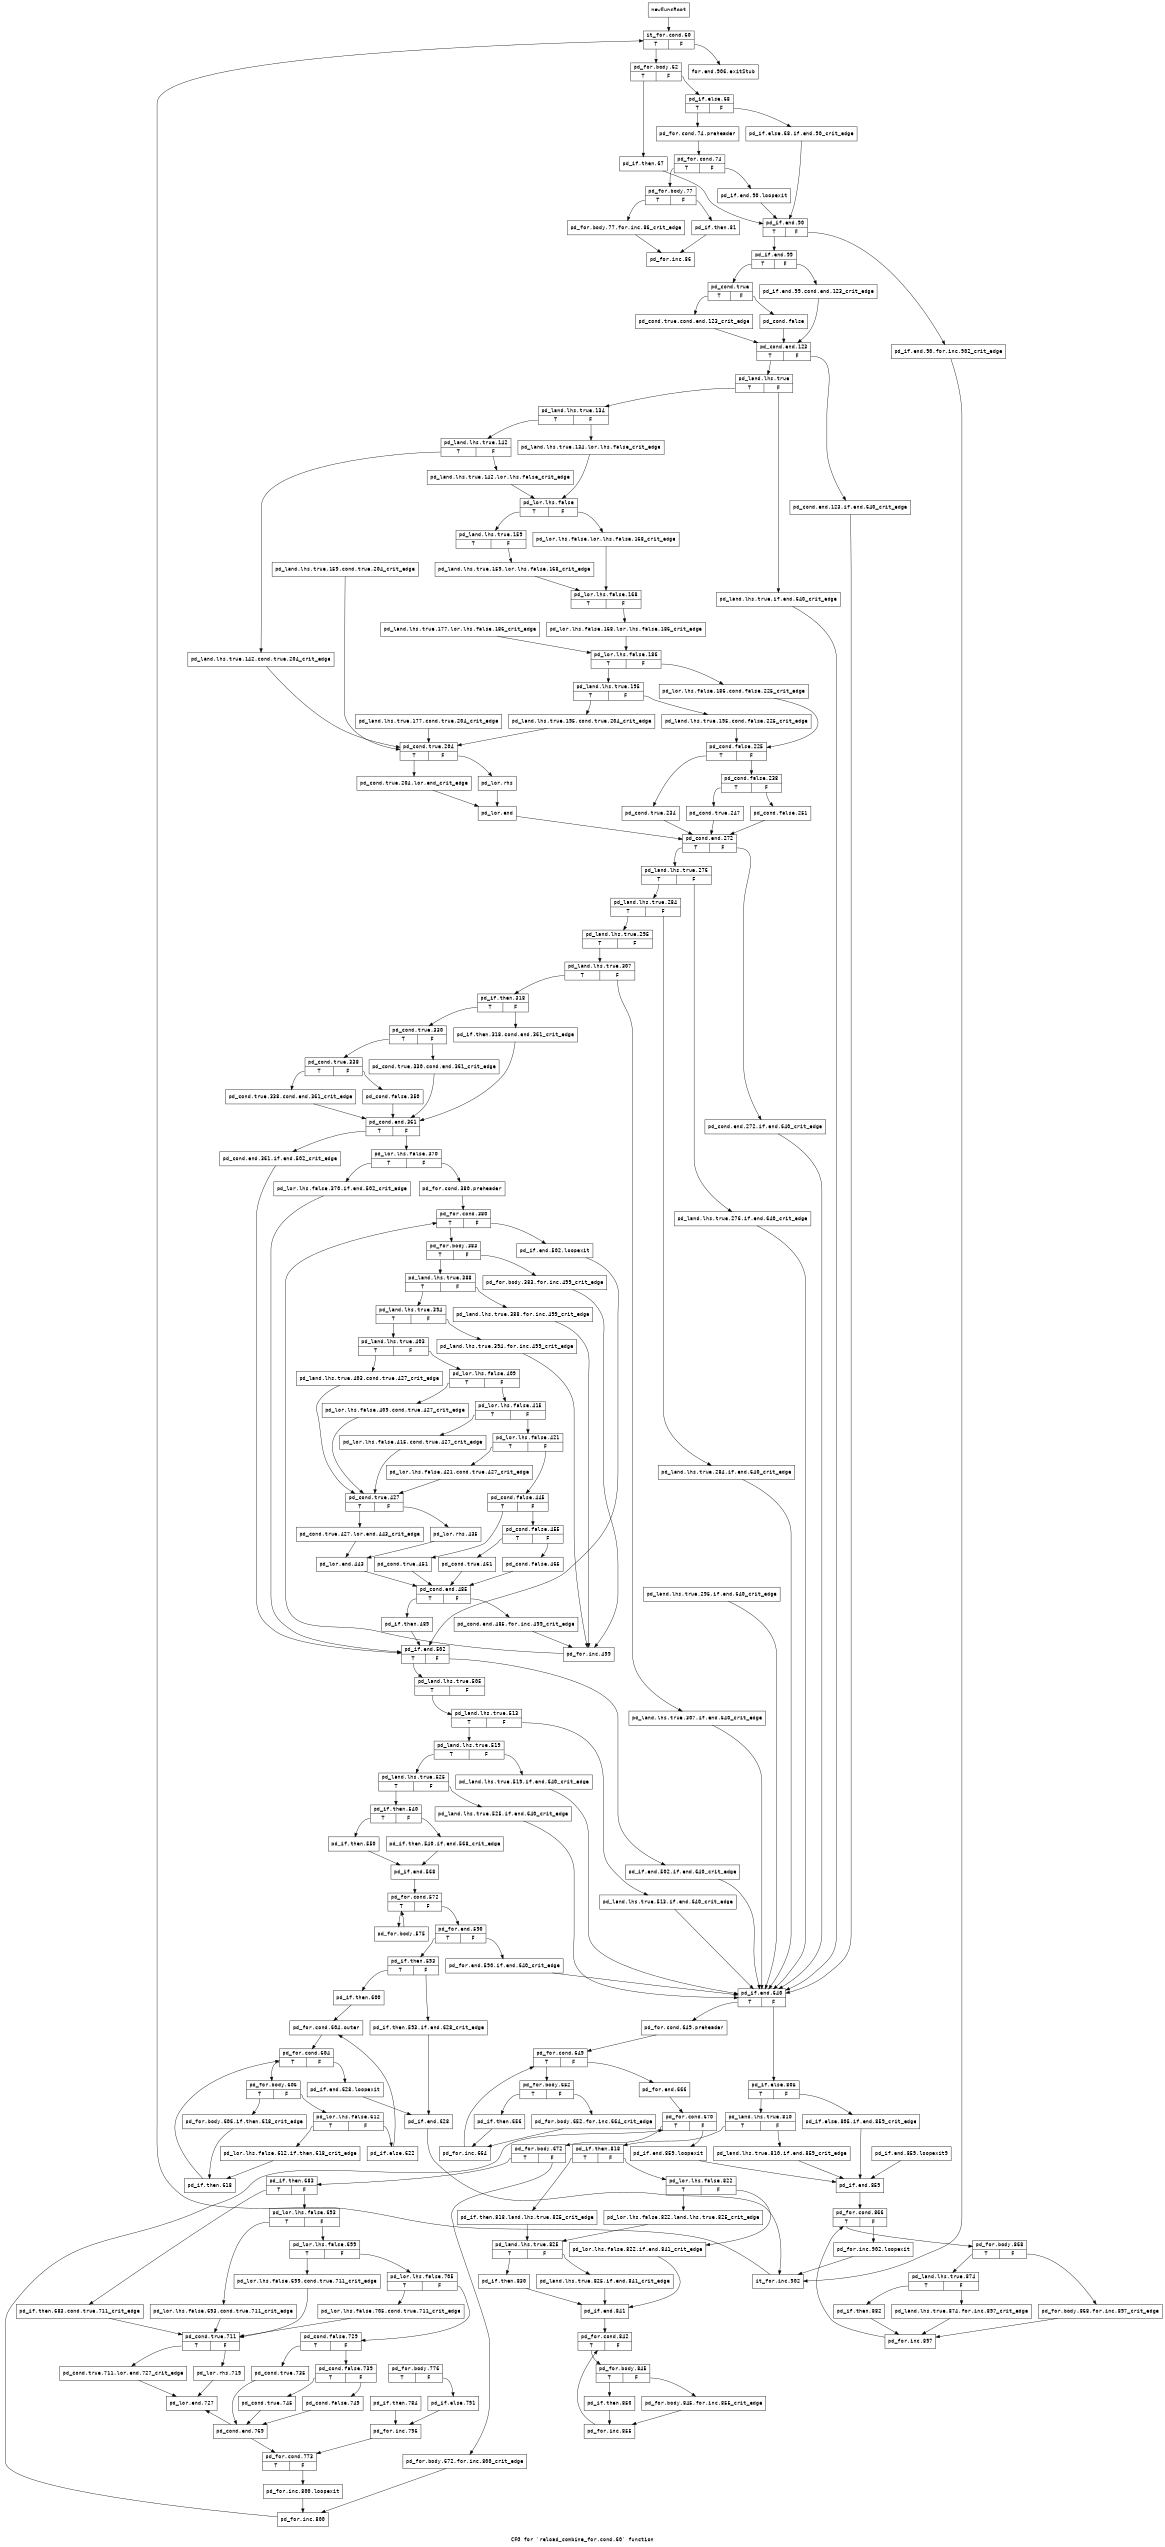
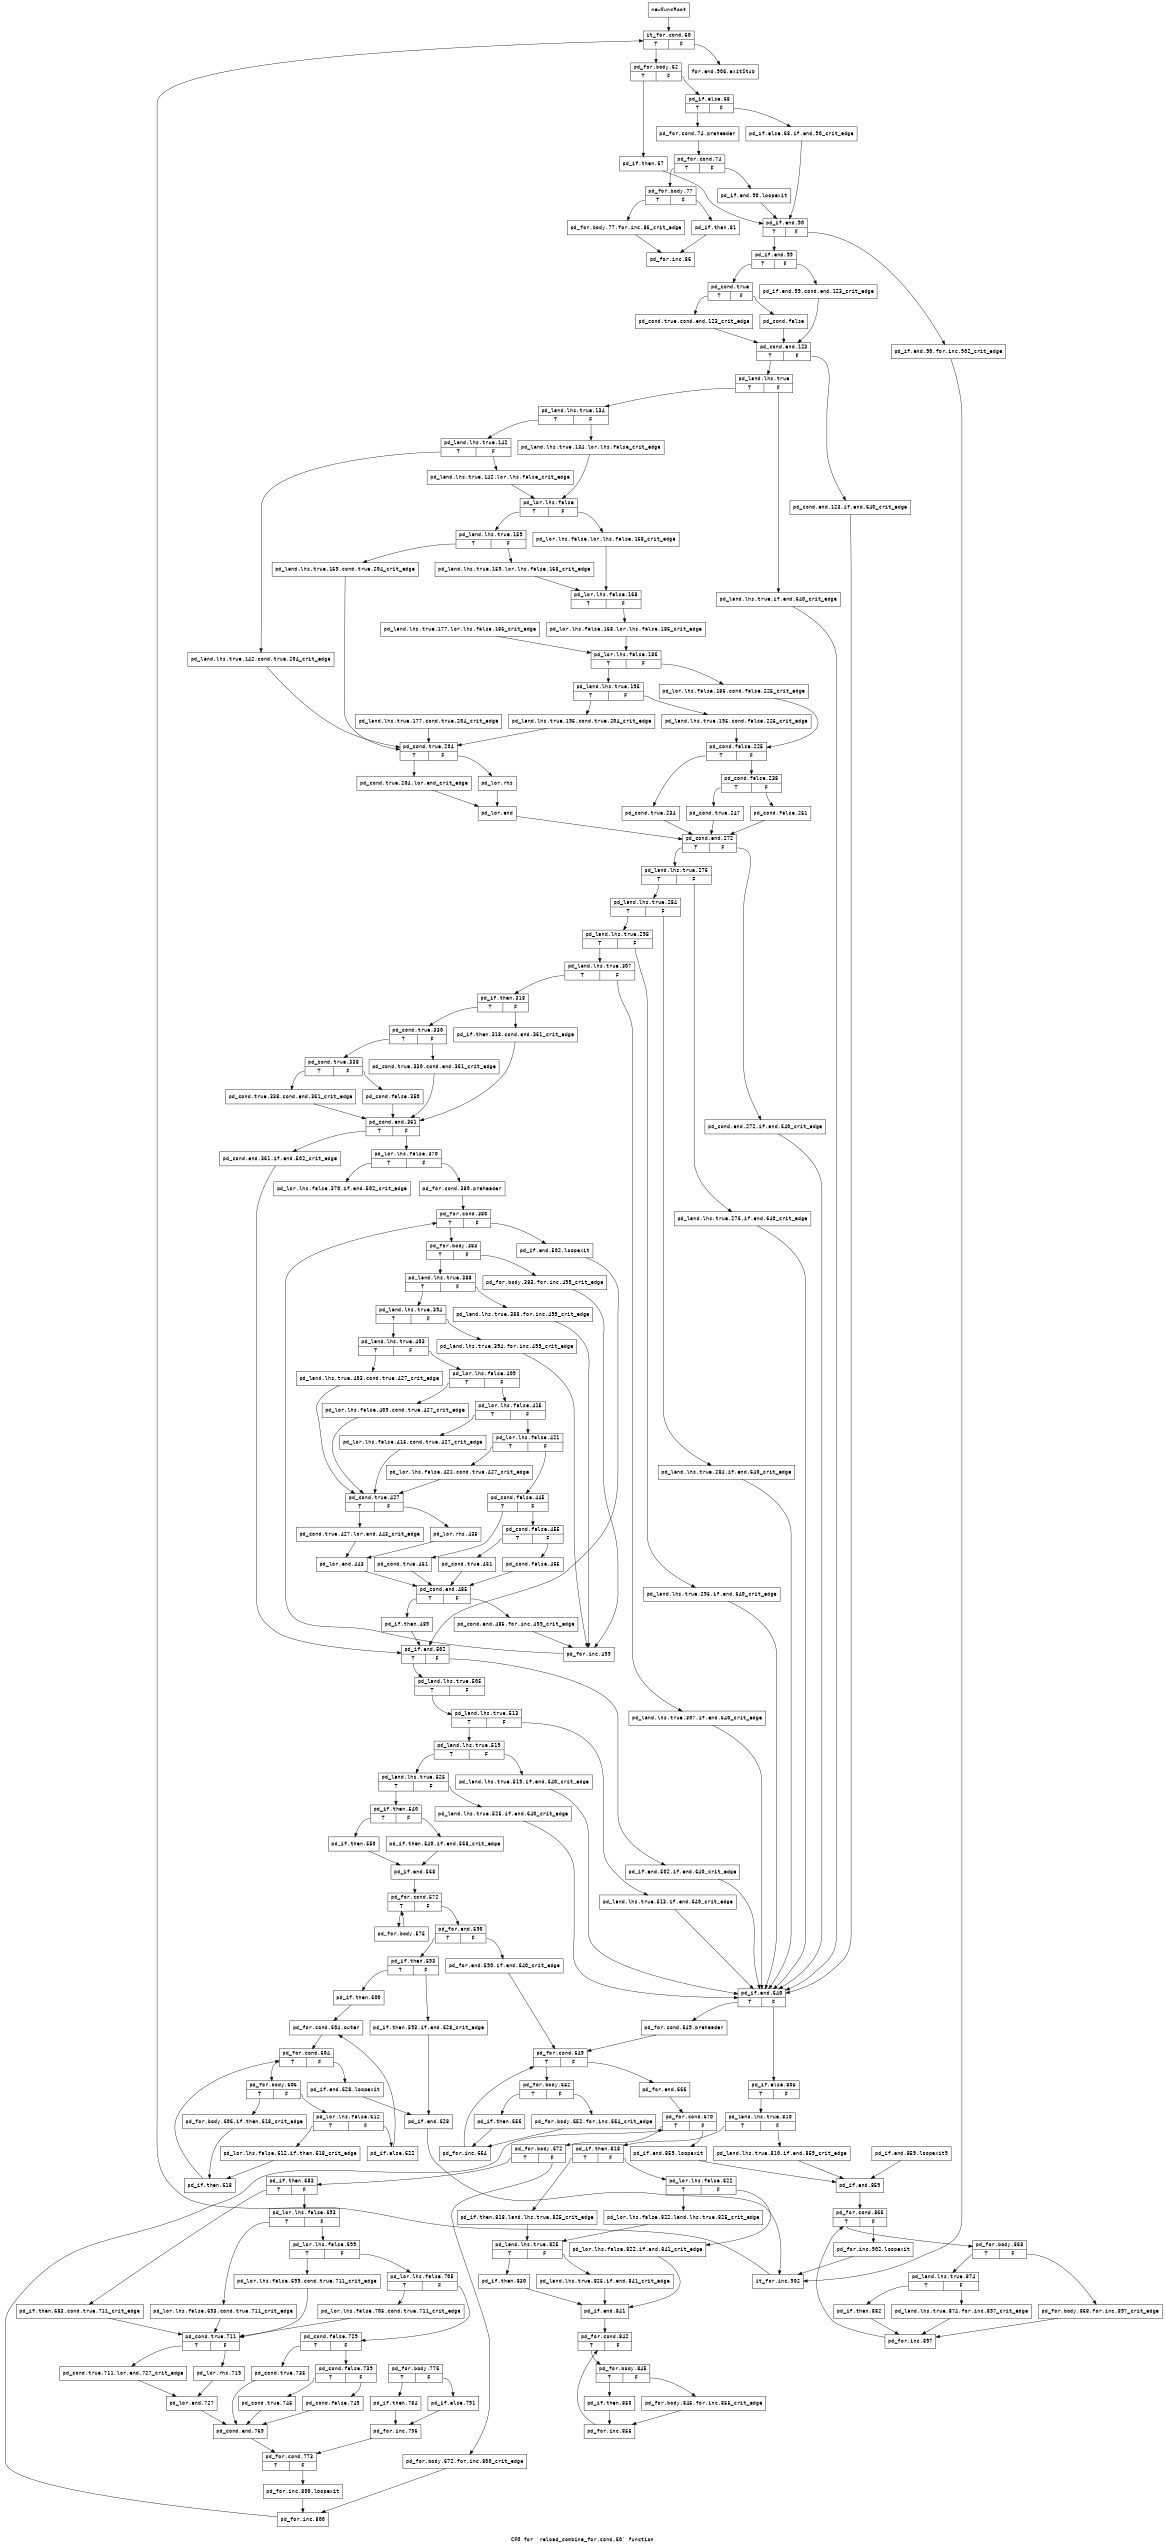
none -> (410, 549)
none -> (647, 1276)
(271, 1459) -> none
(643, 1984) -> (531, 2009)
(861, 2122) -> none
none -> (402, 2388)
(220, 2418) -> (212, 2417)
